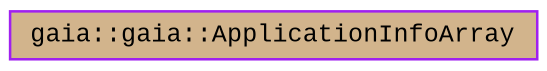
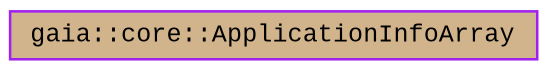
(274, 35) -> (274, 35)
